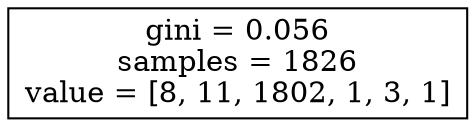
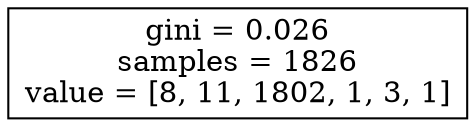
(238, 63) -> (238, 63)
